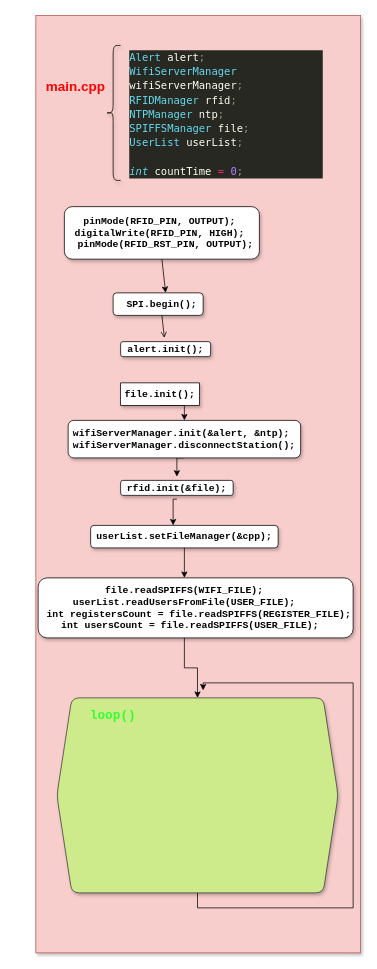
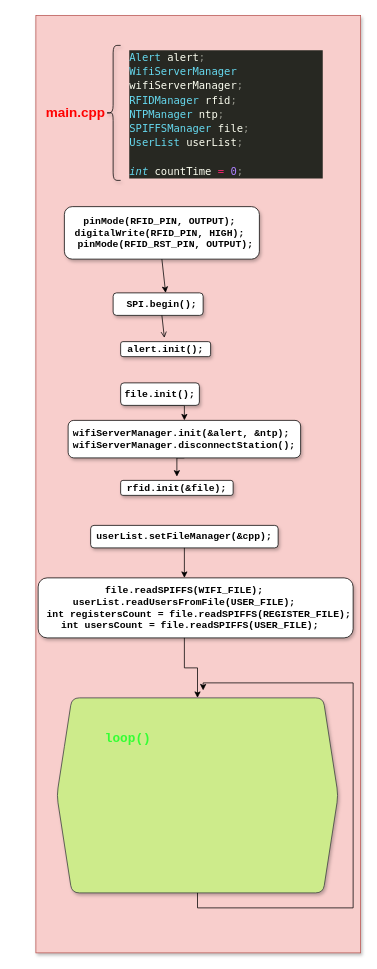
(75, 87) -> (75, 113)
(160, 394) -> (160, 394)
(173, 499) -> none
(113, 717) -> (128, 739)
